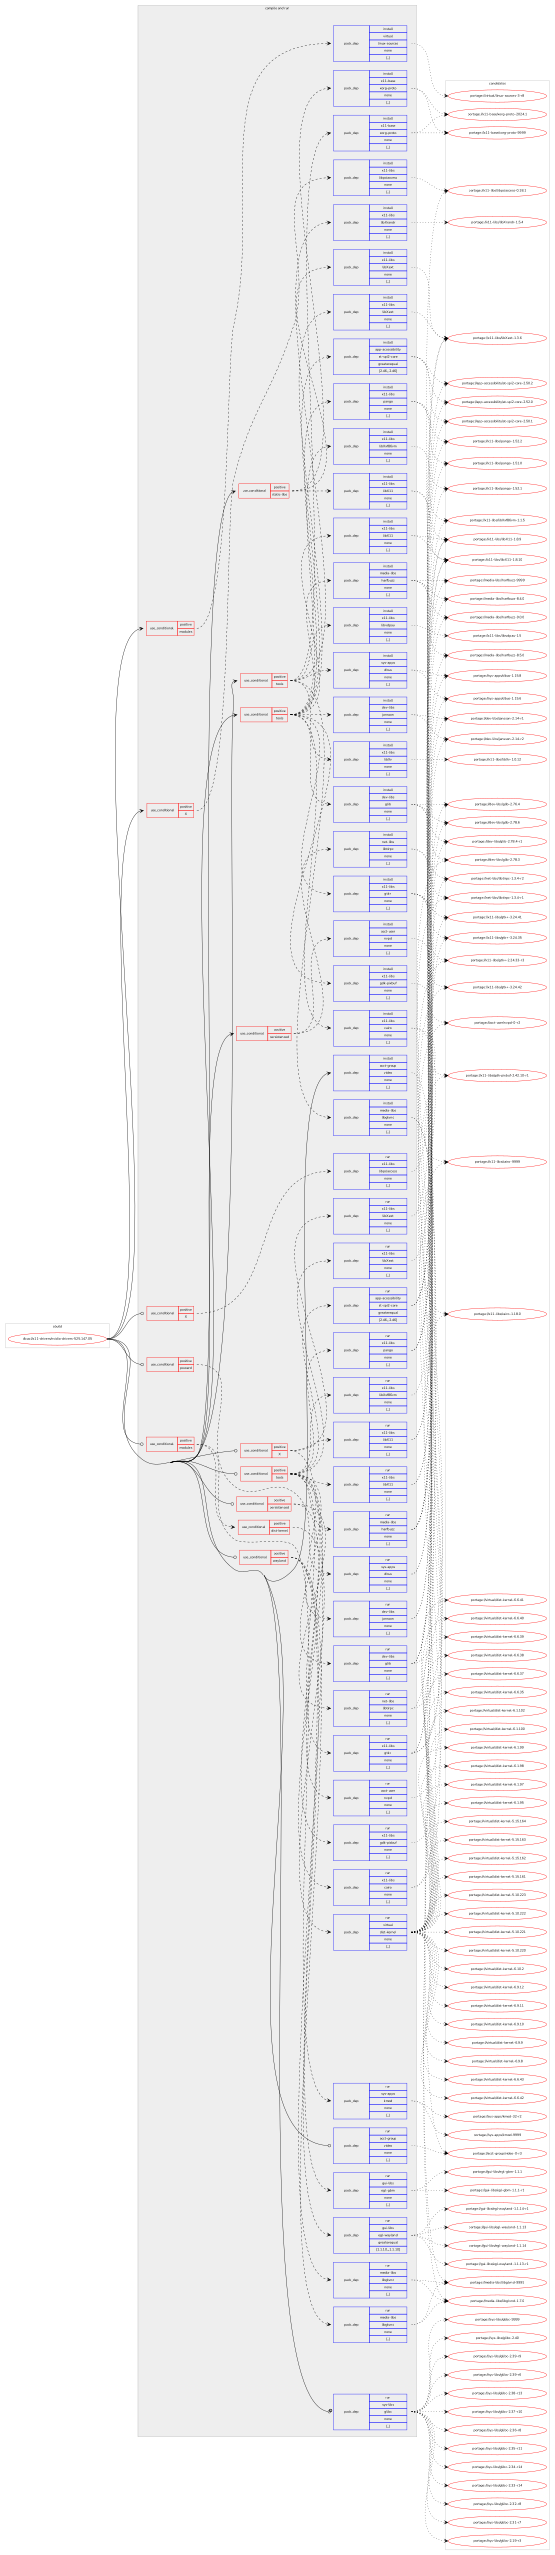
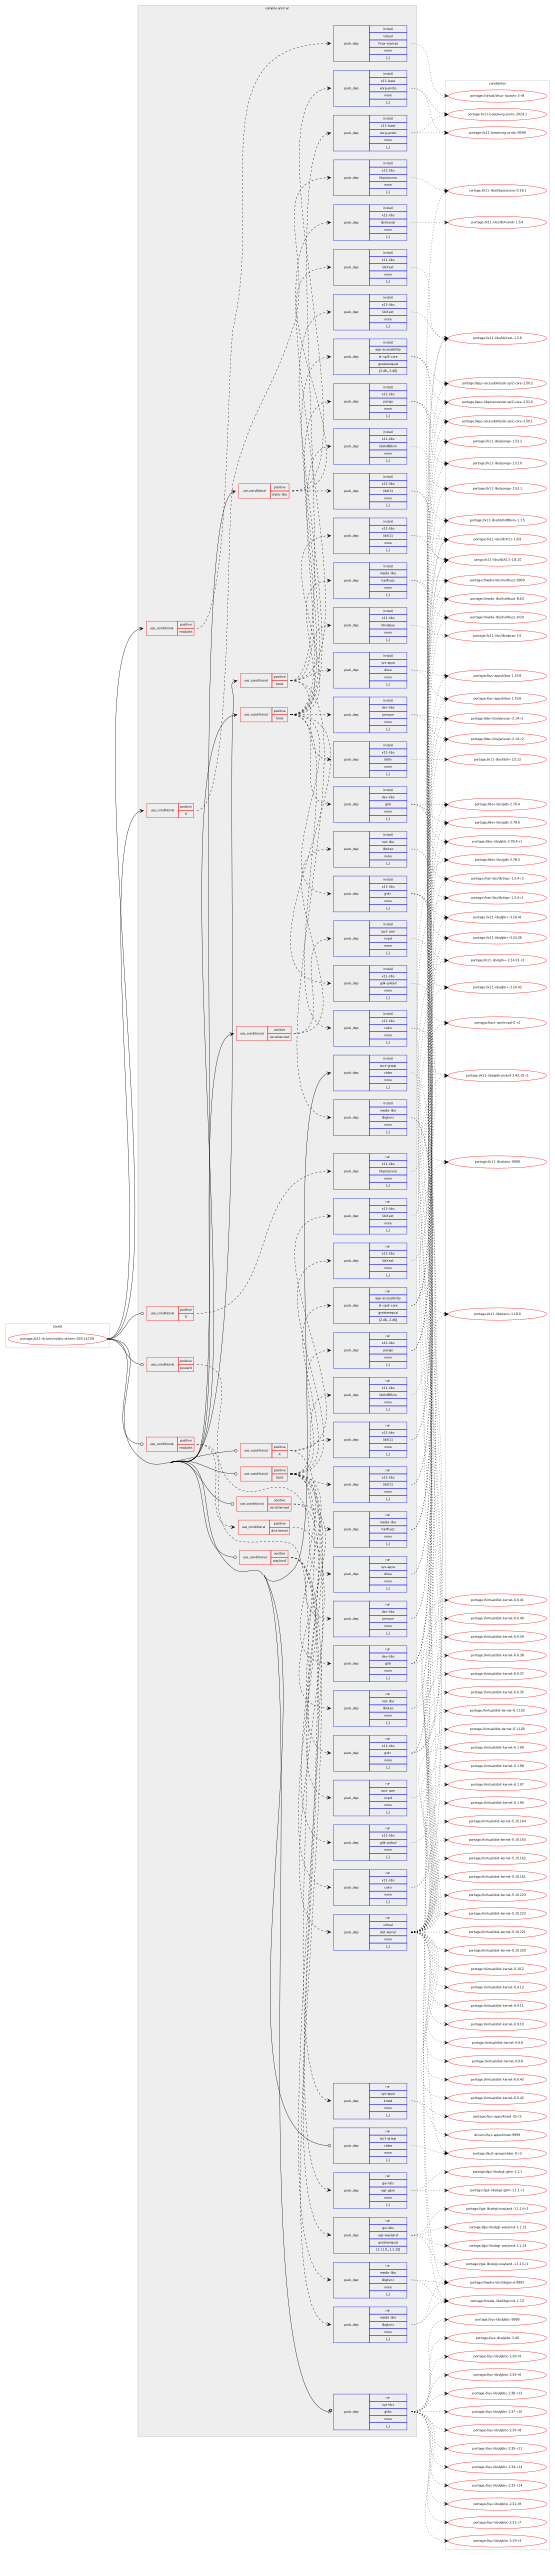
(497, 402) -> (497, 402)
(497, 560) -> (497, 560)
(497, 655) -> none
(57, 1339) -> (57, 1339)
(497, 2135) -> (497, 2135)
